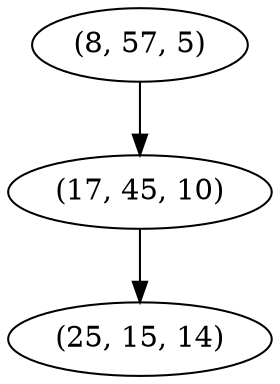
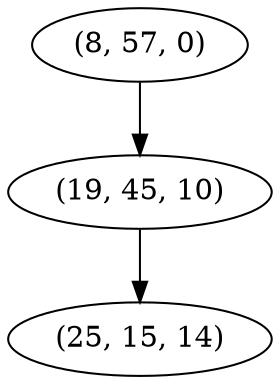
(140, 45) -> (140, 45)
(140, 192) -> (140, 192)
